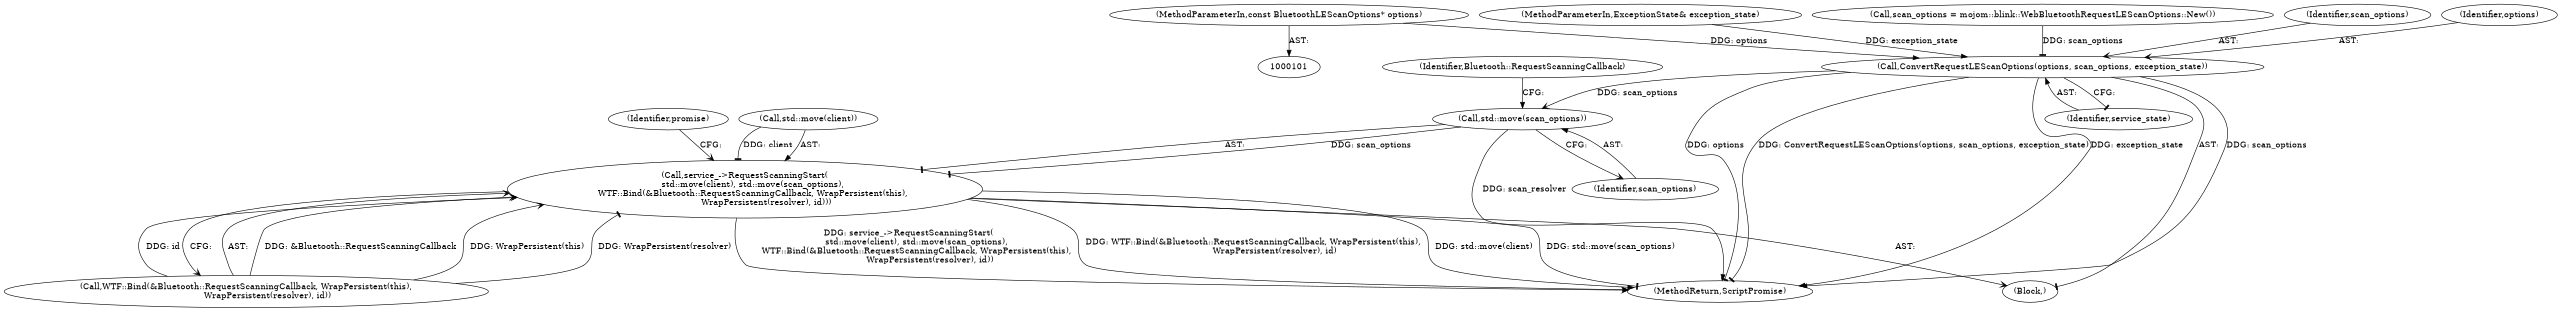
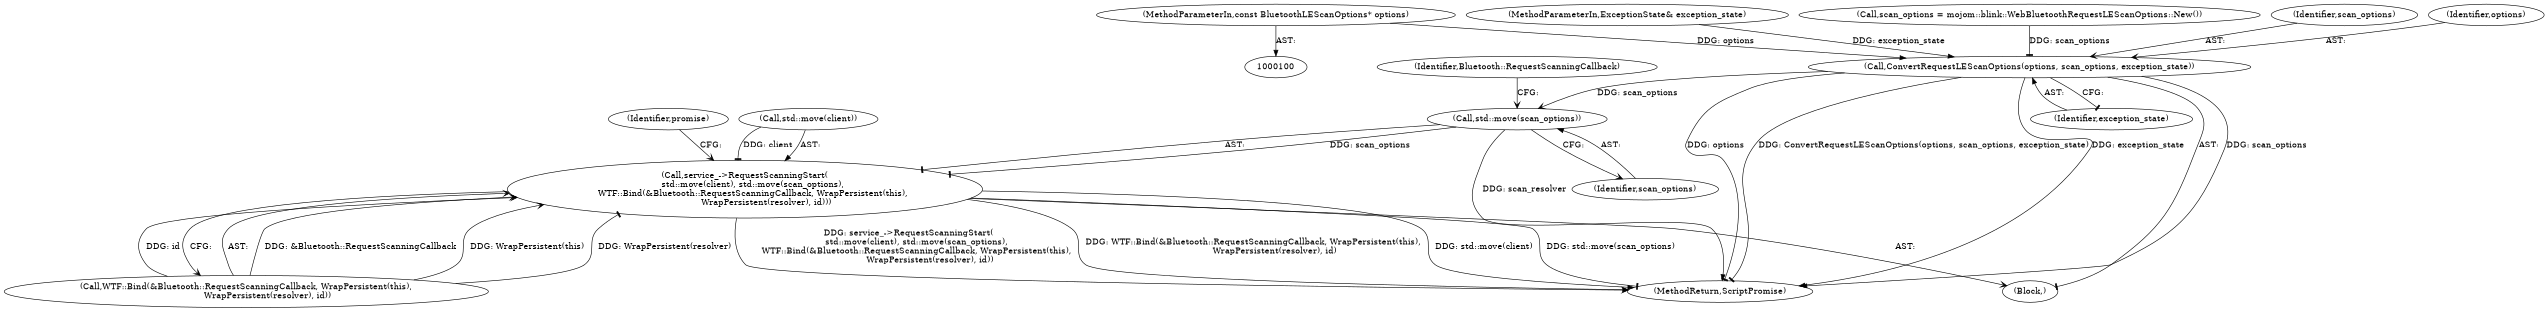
(1289, 67) -> (1276, 67)
(1523, 90) -> (1517, 90)
(2119, 119) -> (2112, 119)
